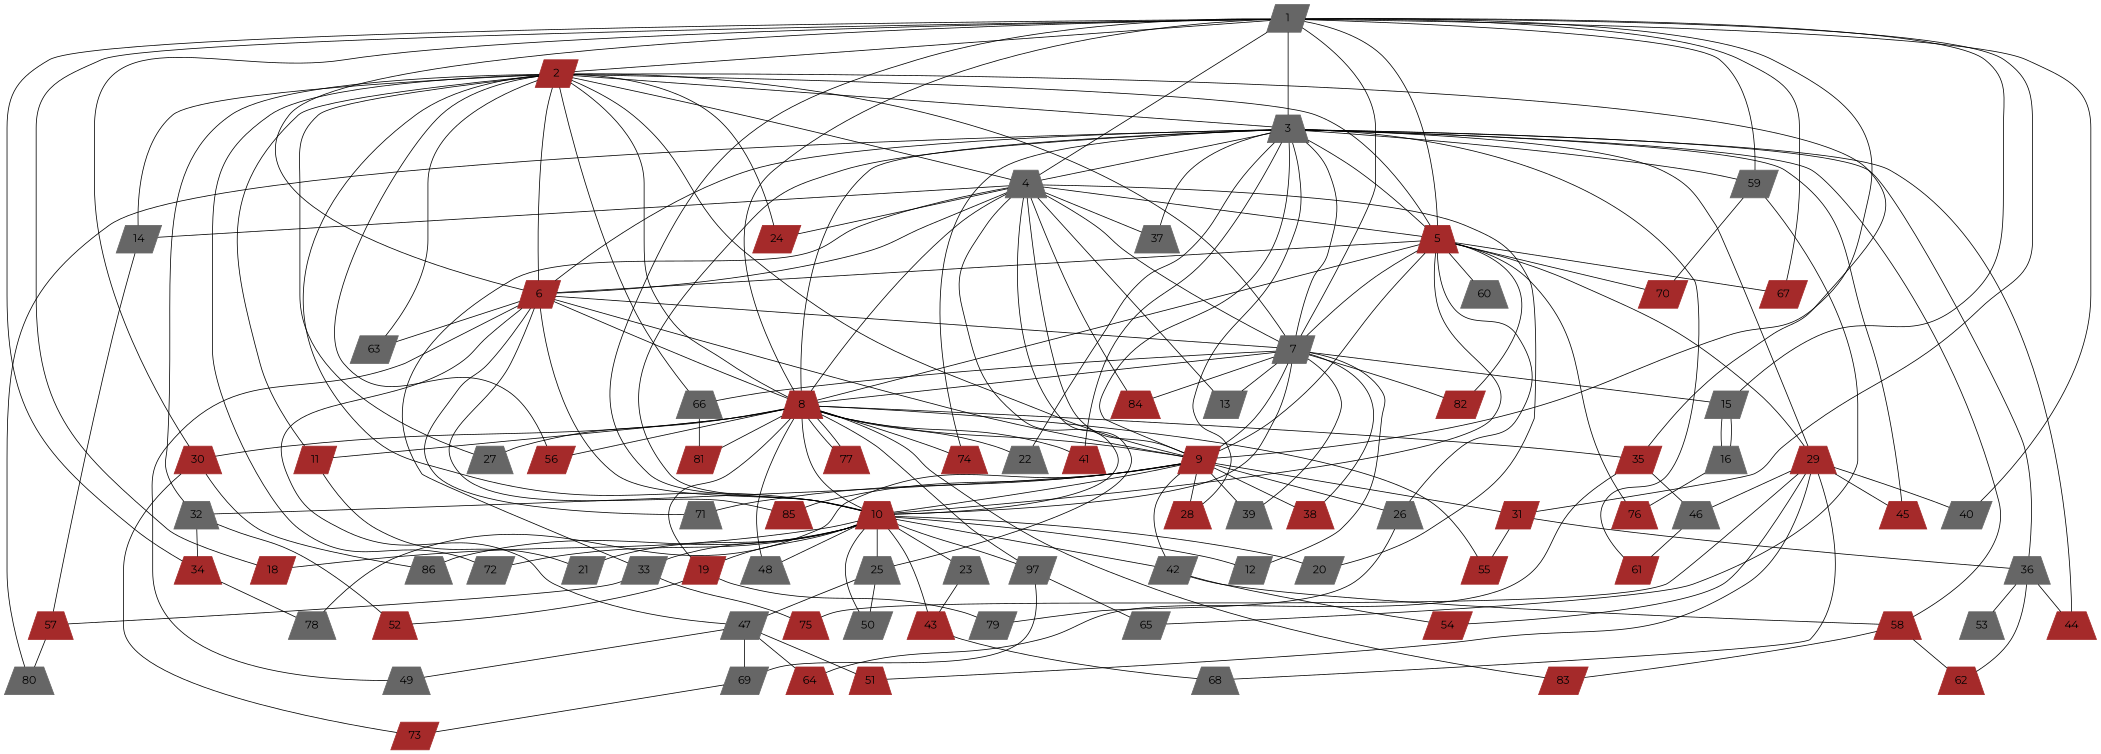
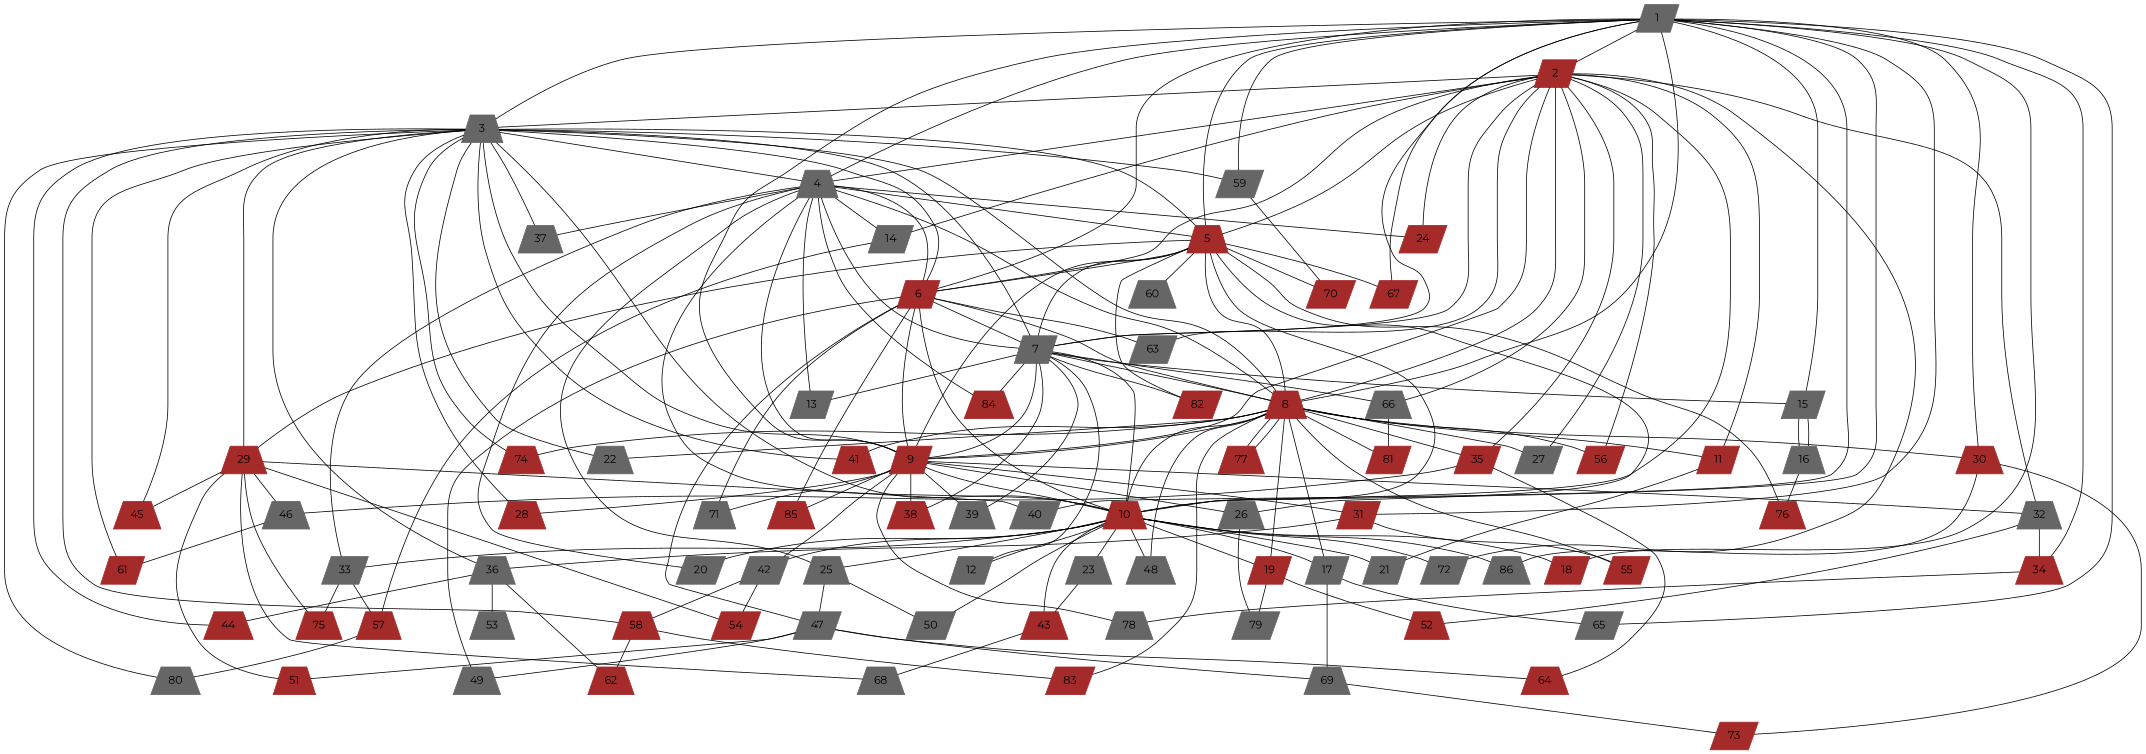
(490, 460) -> (1539, 460)
(1033, 570) -> (1327, 570)
(1678, 587) -> (2112, 353)
(745, 681) -> (1327, 681)
